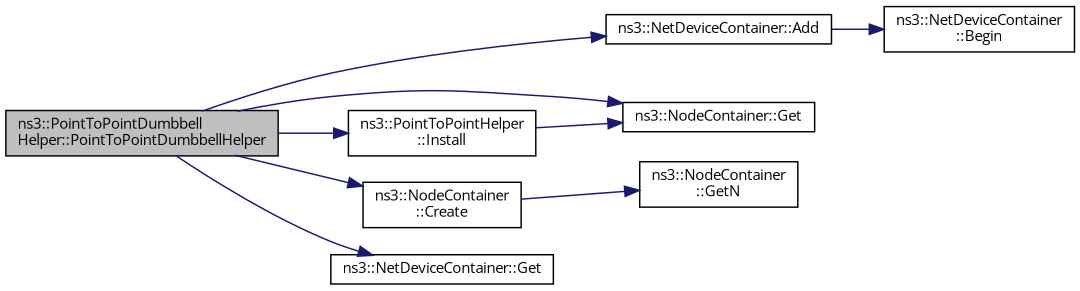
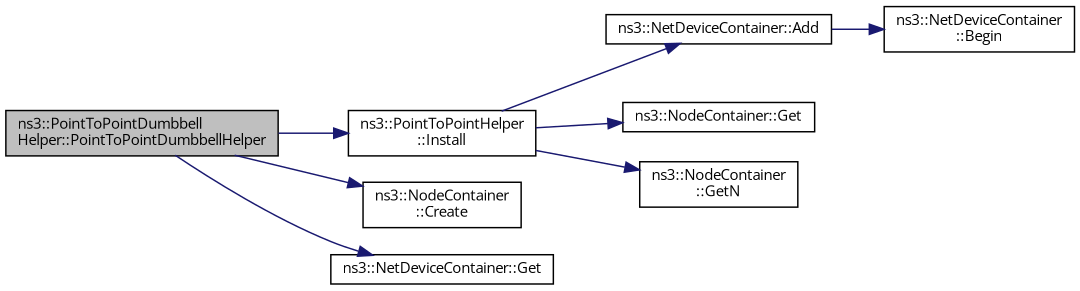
(394, 61) -> (584, 80)
(422, 91) -> none
(573, 195) -> (580, 159)
